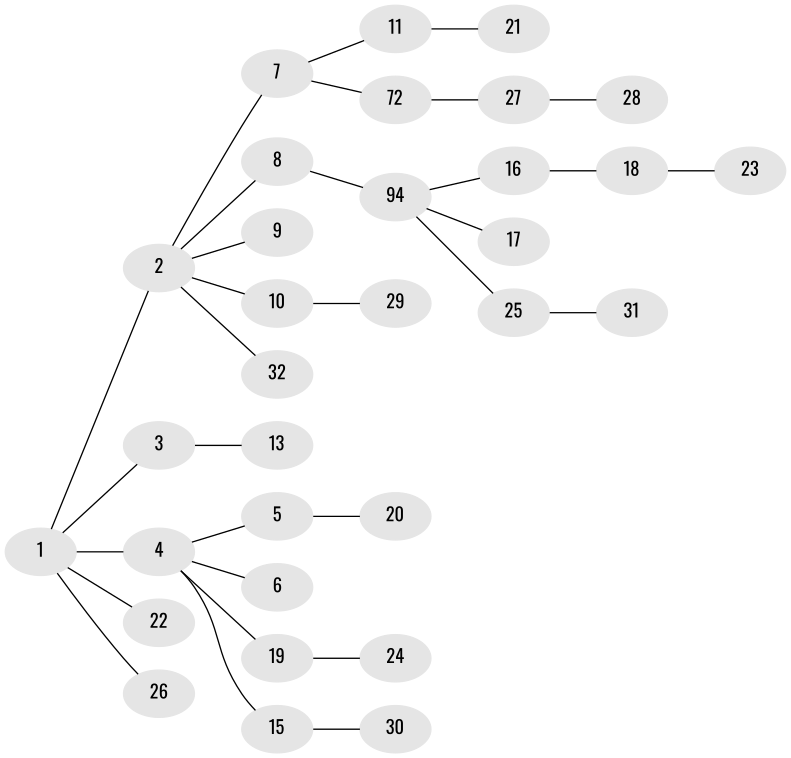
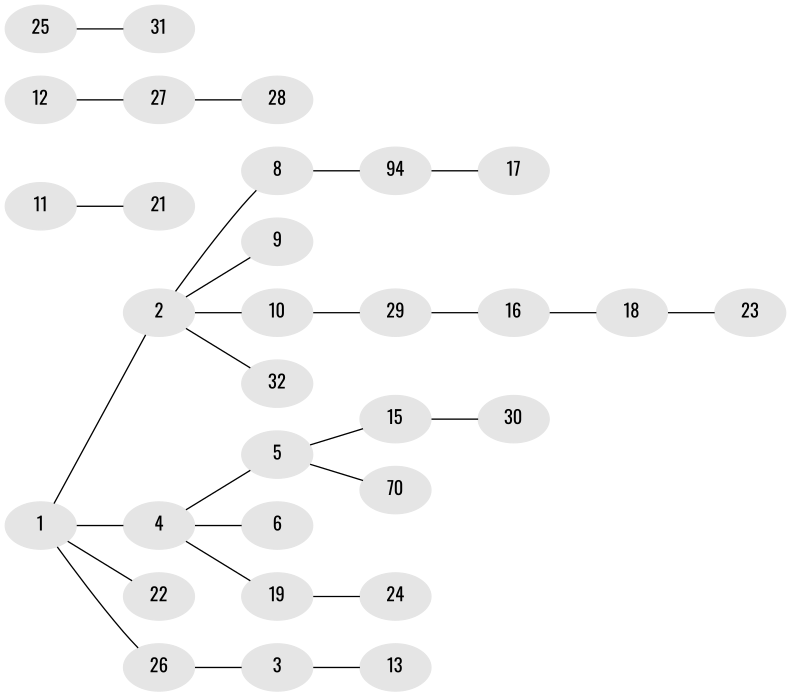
(277, 74) -> none
(395, 100) -> (41, 100)
(455, 184) -> (455, 313)
(455, 255) -> none
(100, 499) -> (218, 667)
(395, 516) -> (395, 490)
(218, 641) -> (337, 437)
